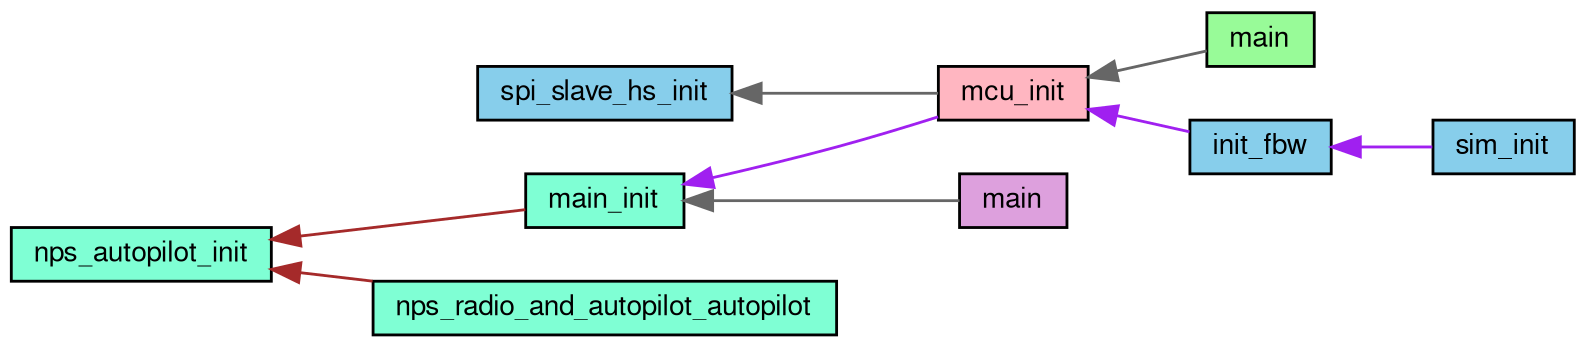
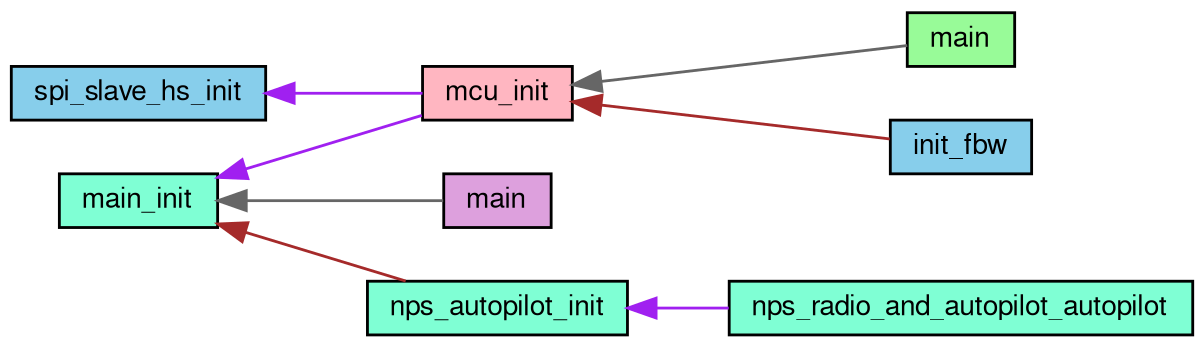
(850, 93) -> (359, 93)
(1153, 124) -> (745, 122)
(1504, 147) -> none
(413, 223) -> (325, 257)
(337, 277) -> (693, 308)
